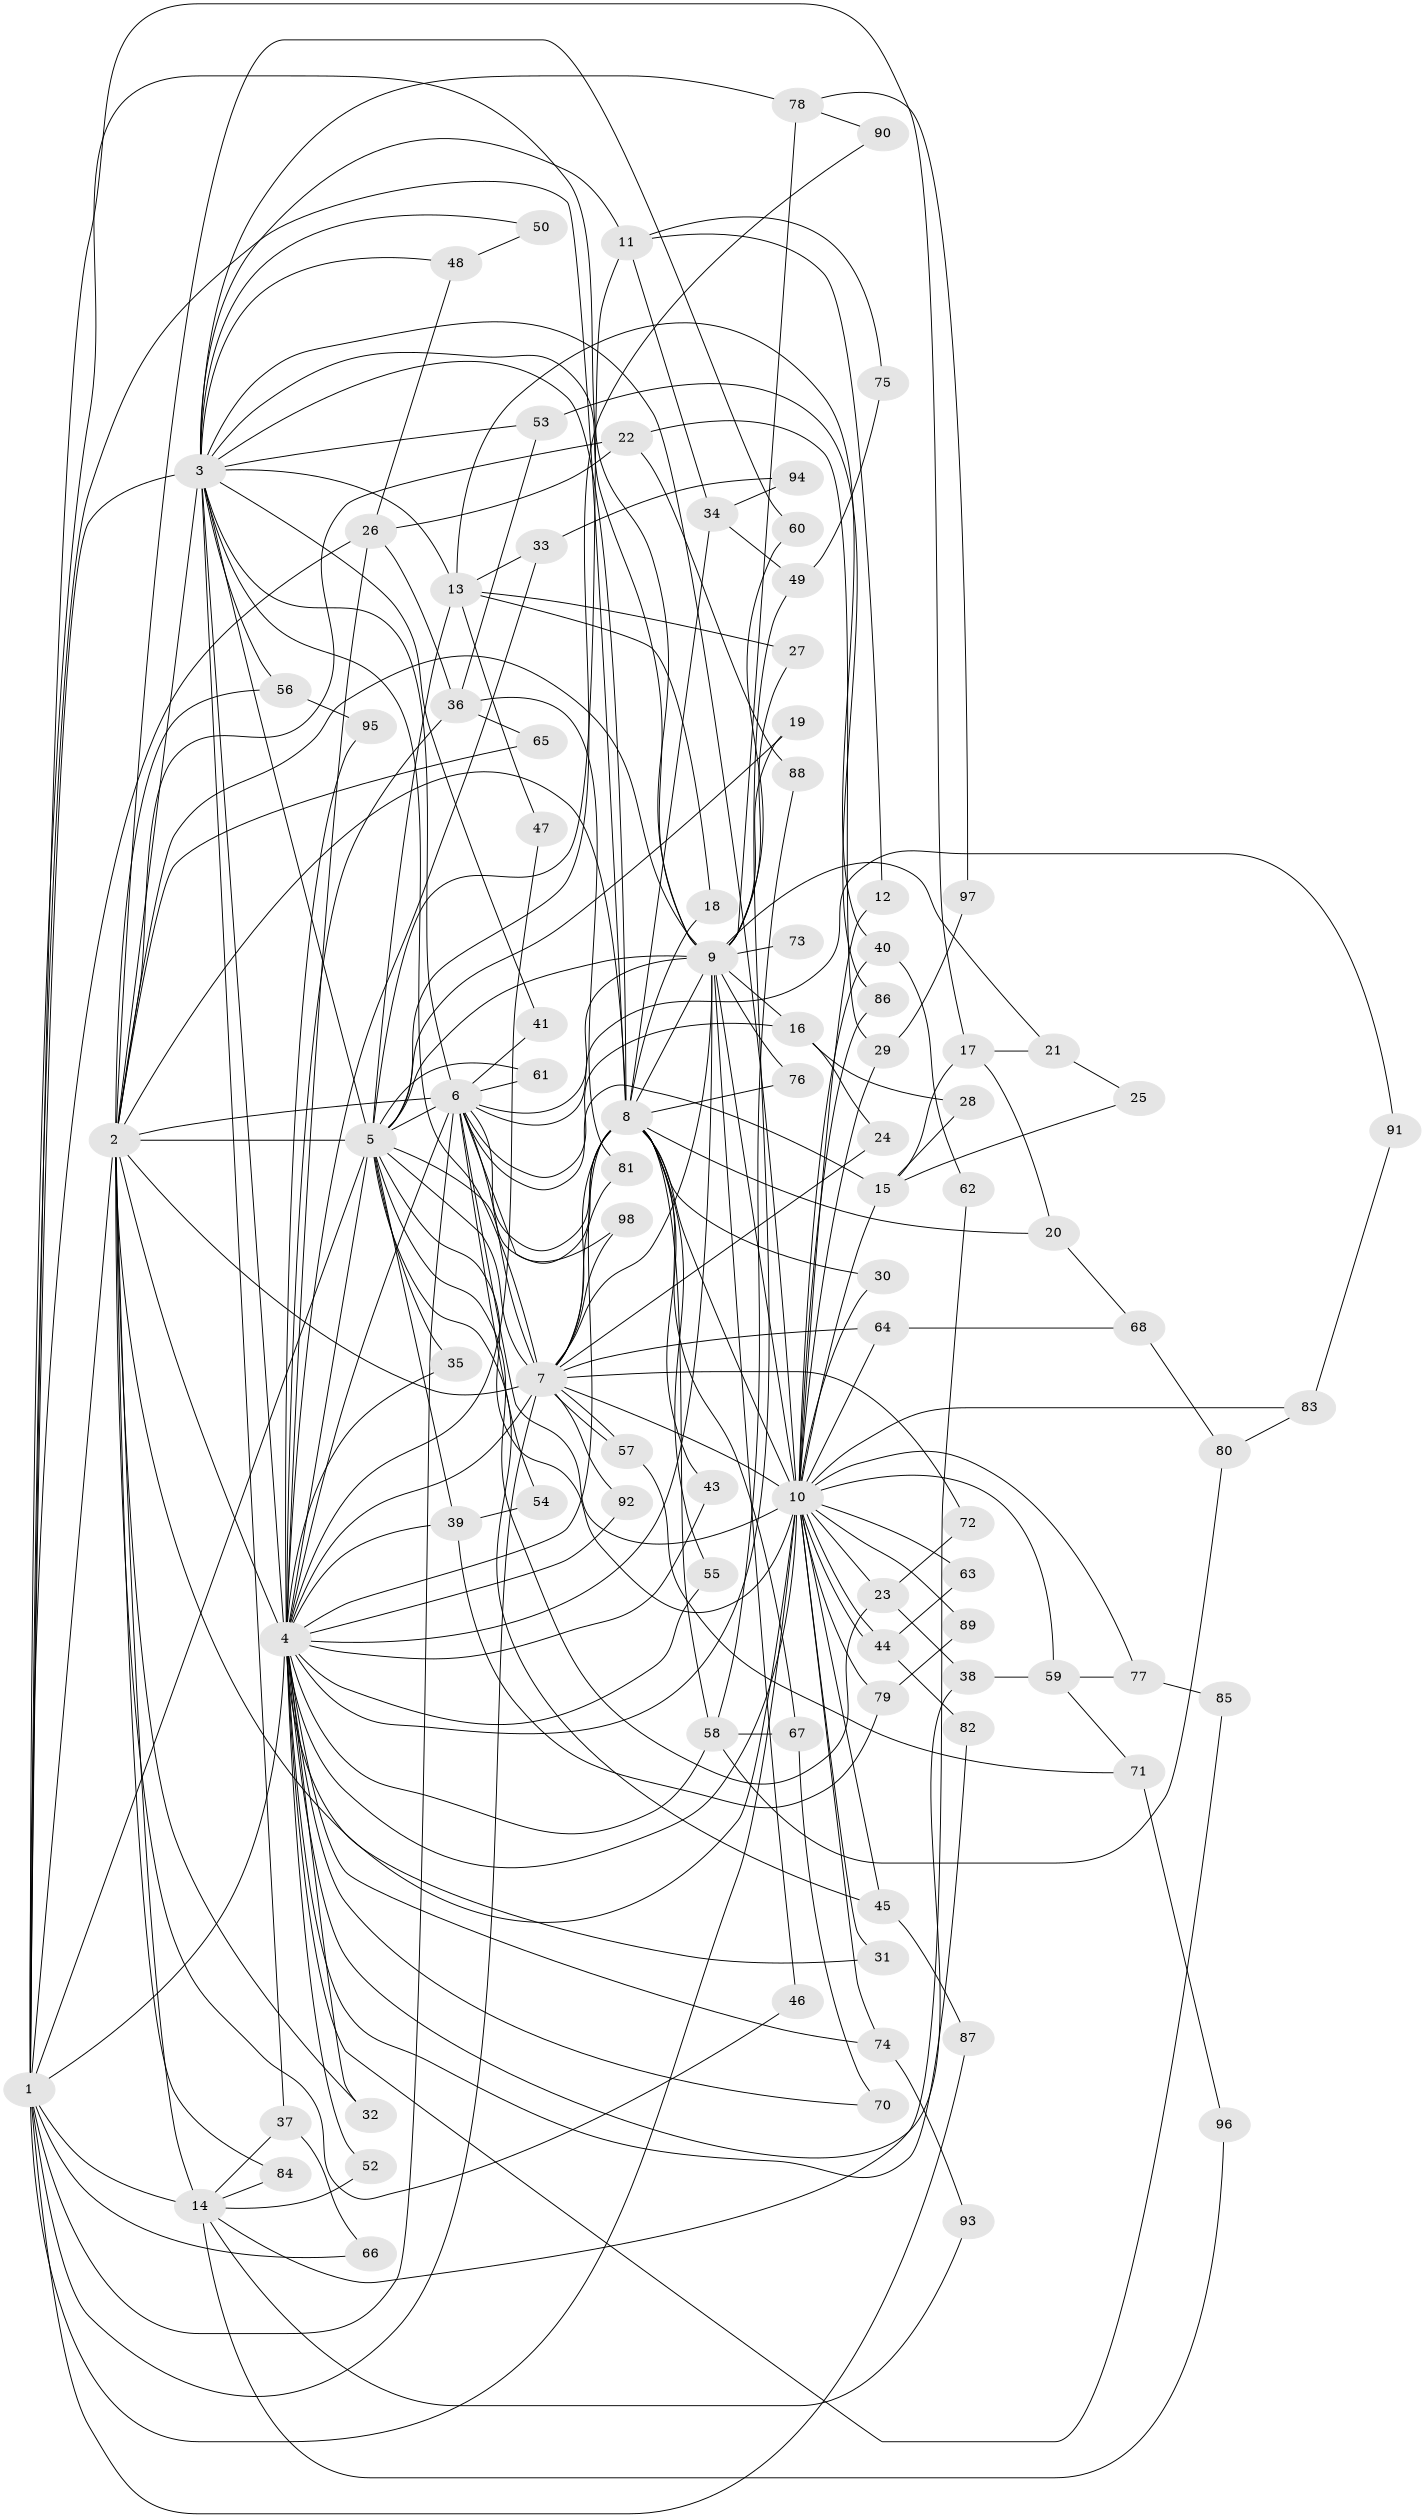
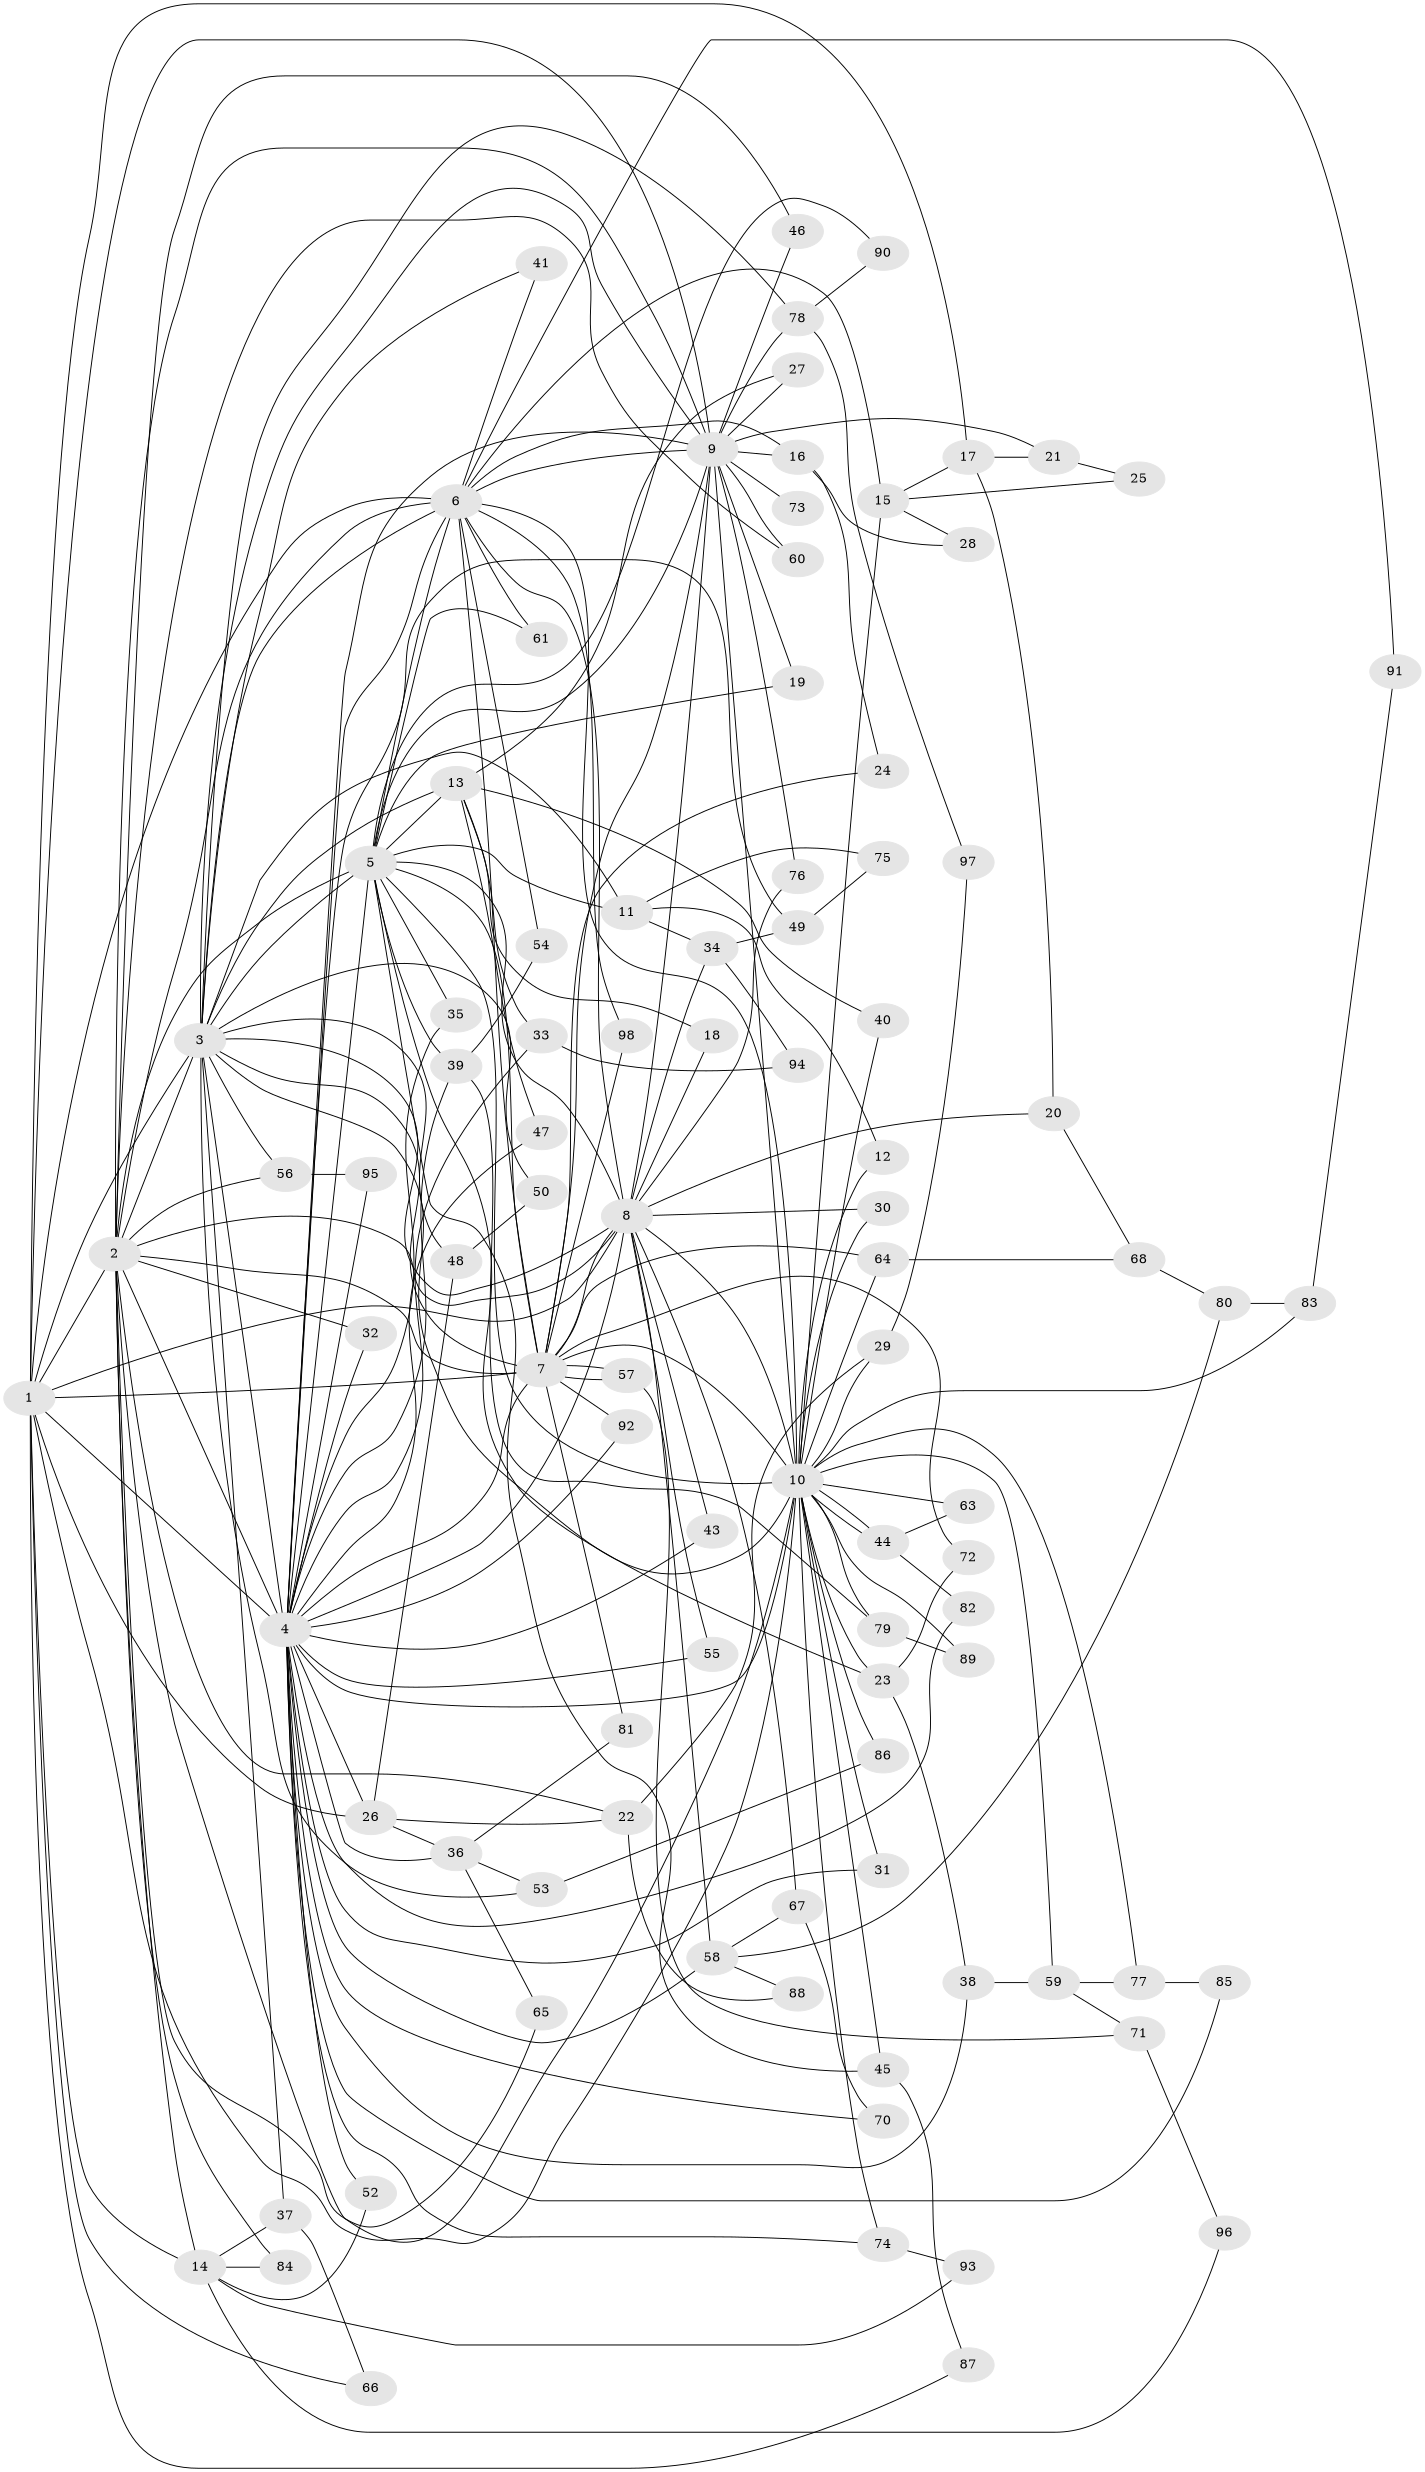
(969, 1190) -> none
(192, 1638) -> none
